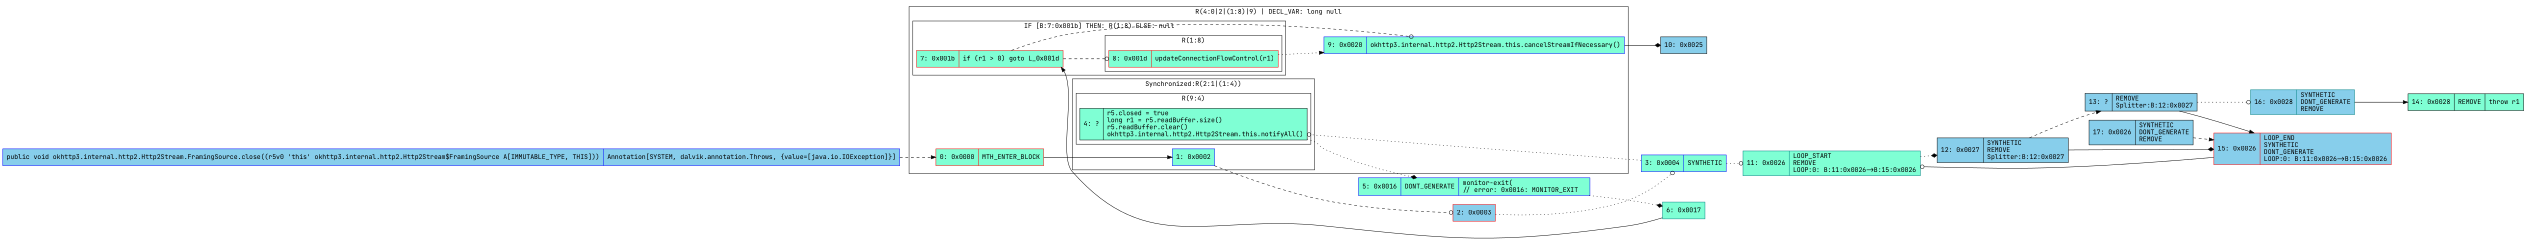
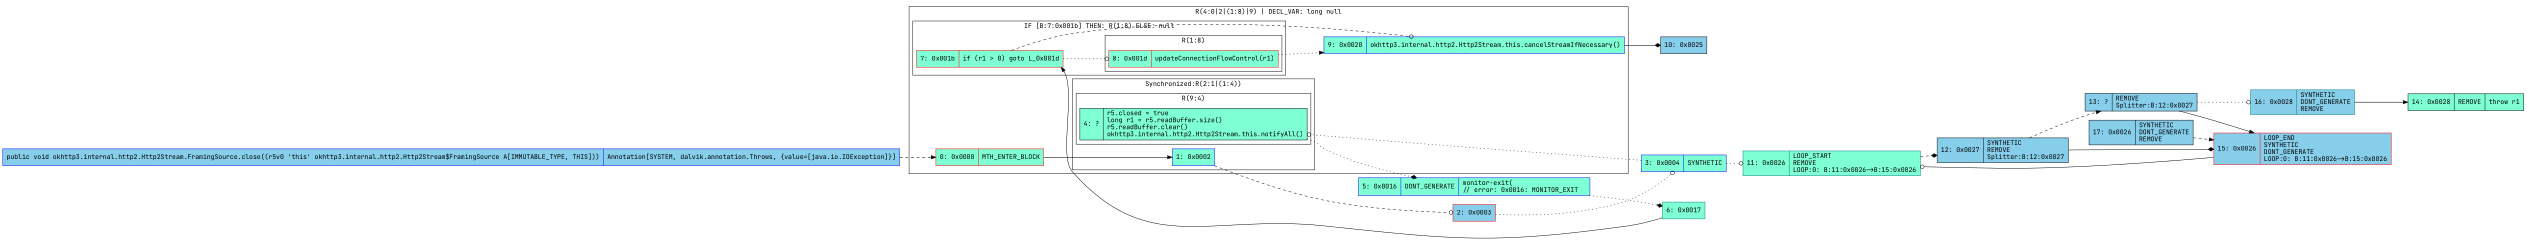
(1084, 59) -> (1084, 59)
(1926, 156) -> (1926, 156)
